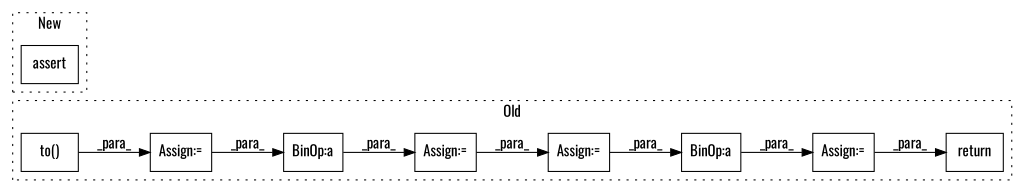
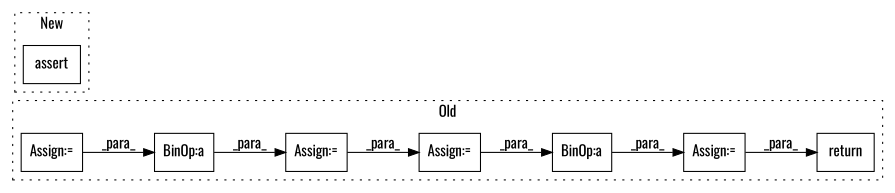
(50, 152) -> none
